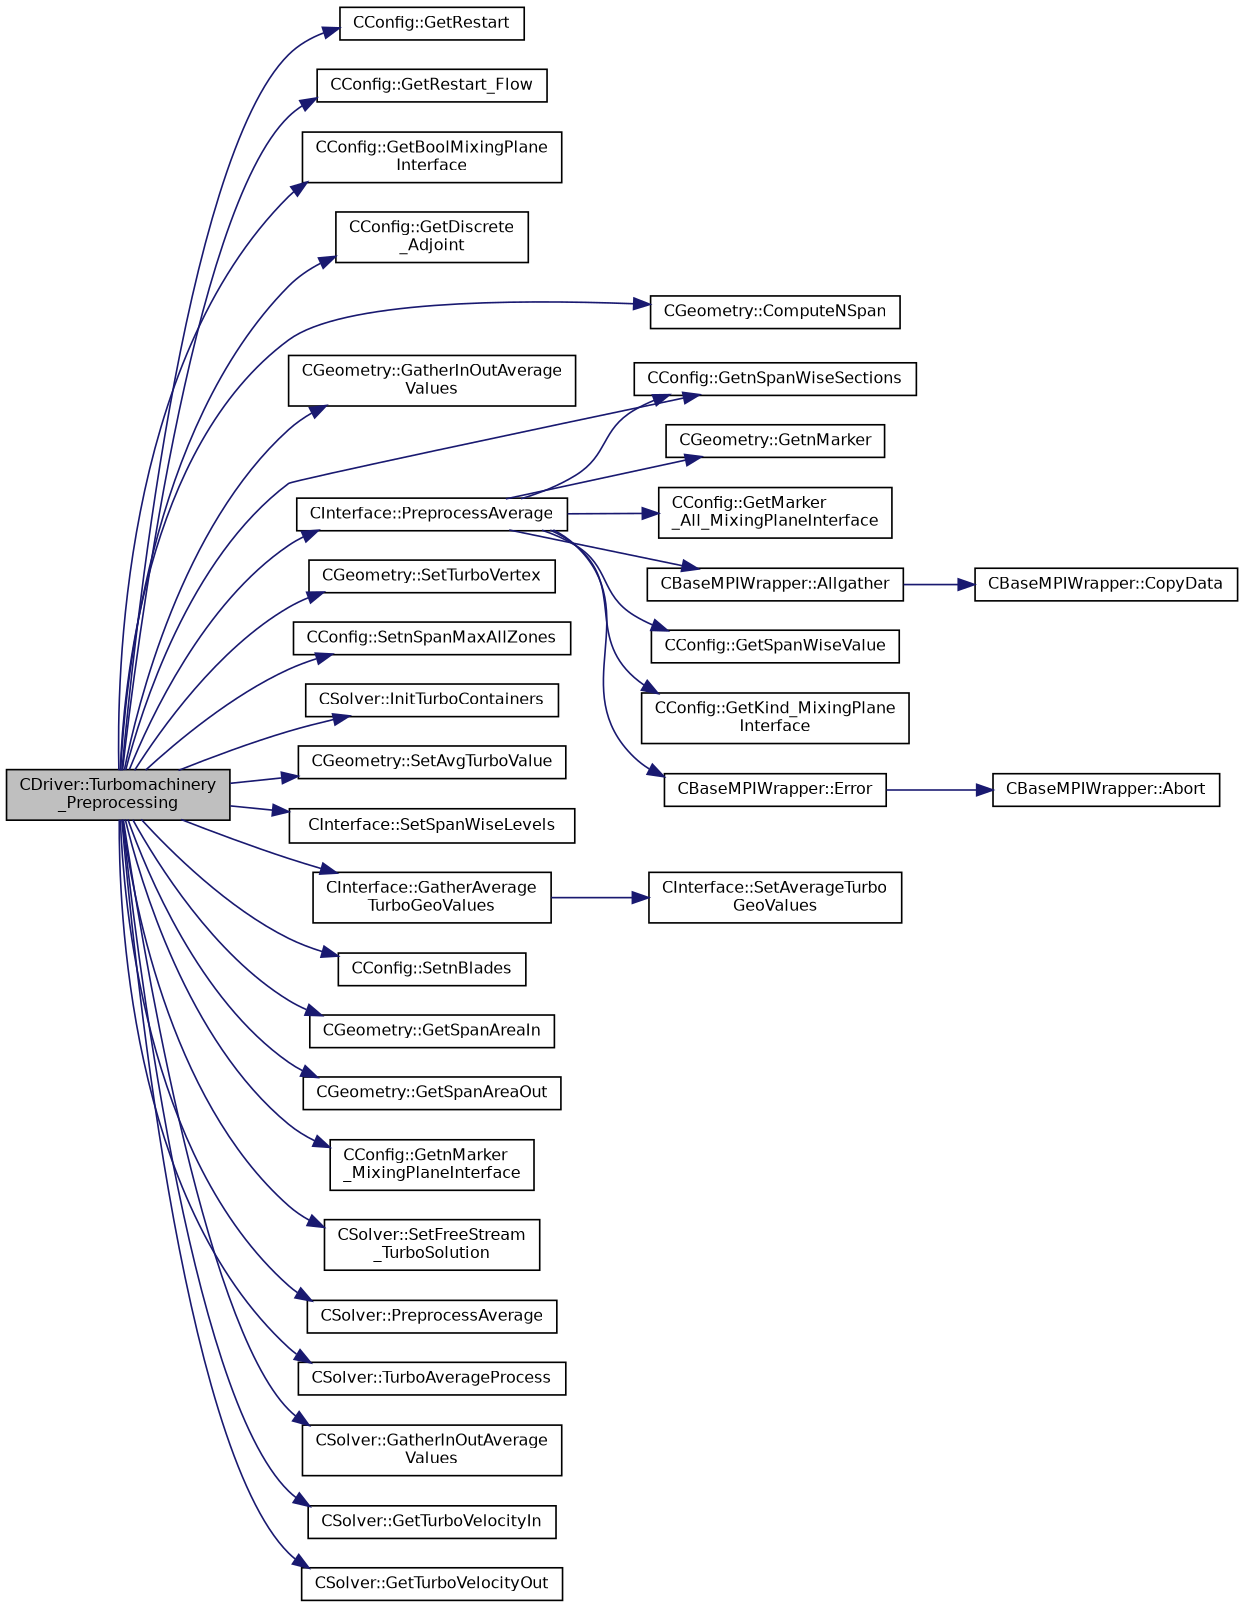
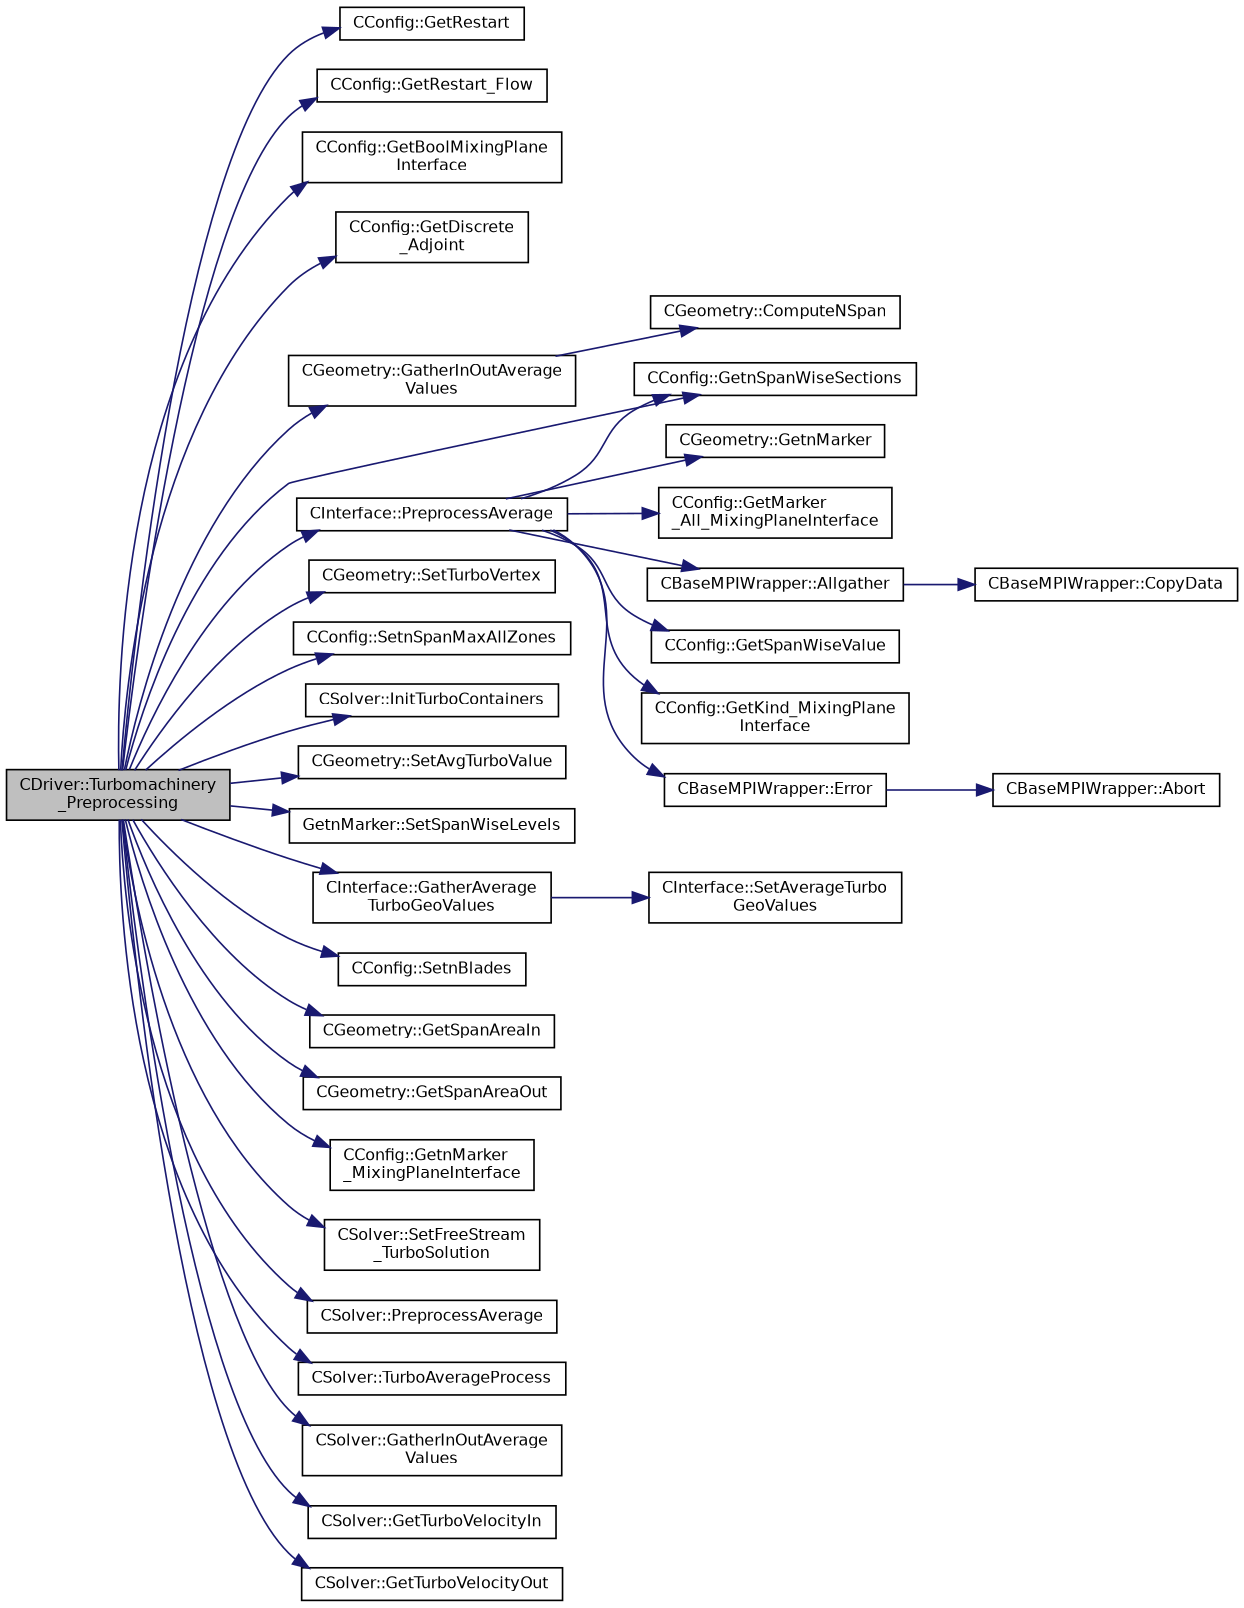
(243, 383) -> (618, 344)
(432, 826) -> (432, 826)
